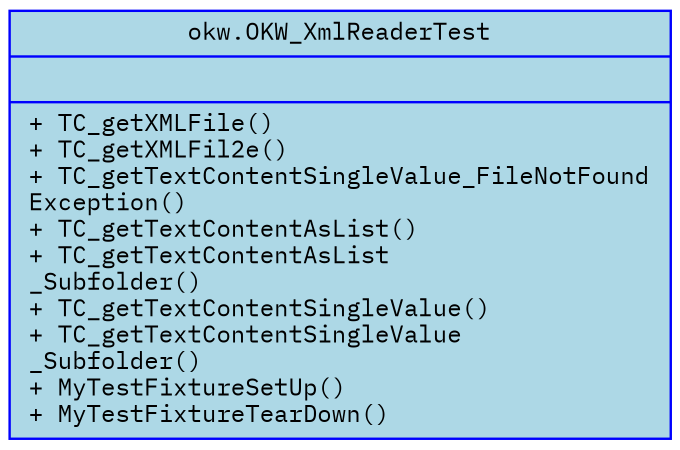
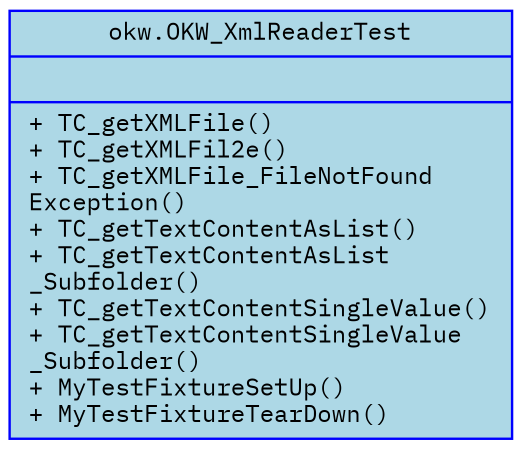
(340, 177) -> (232, 177)
